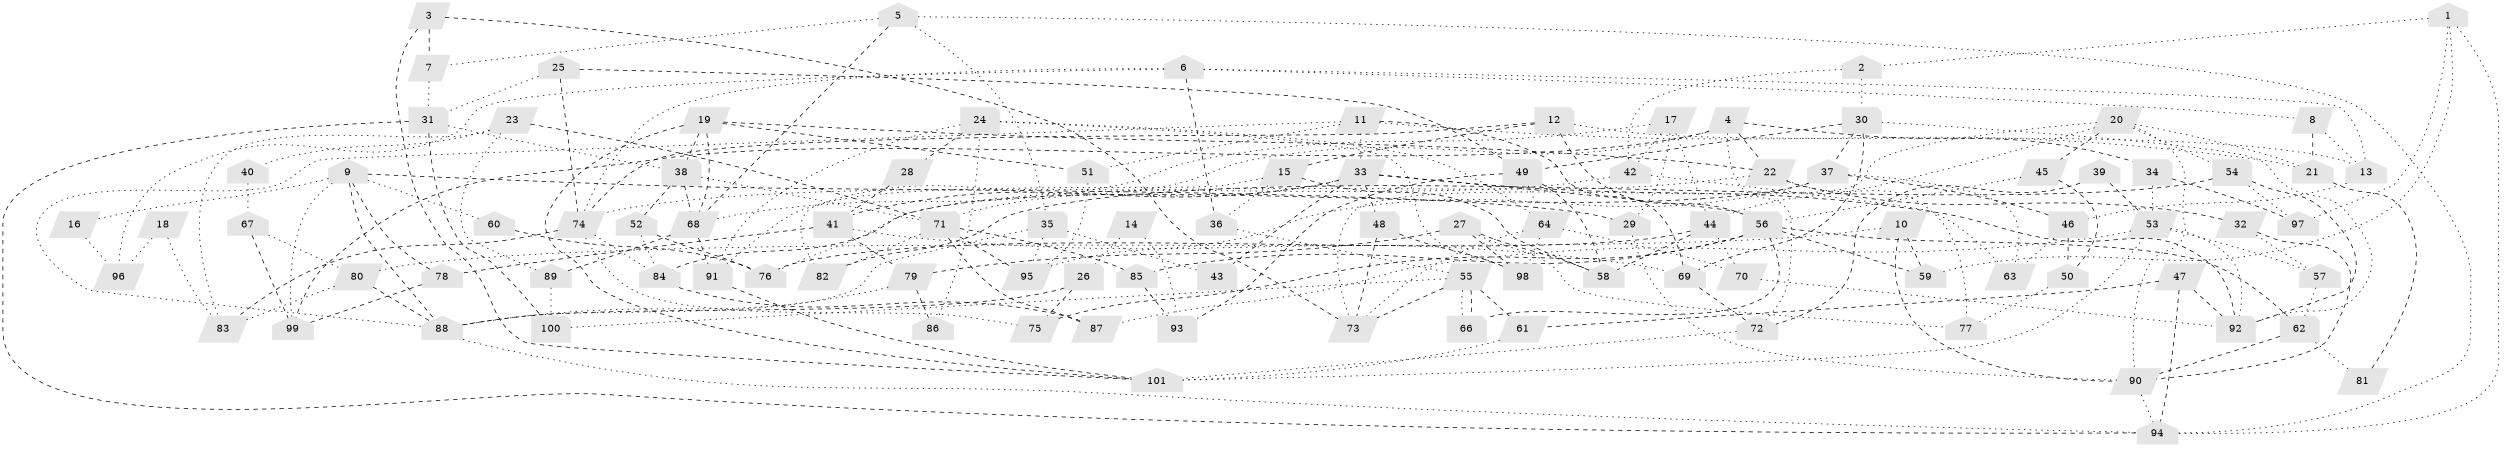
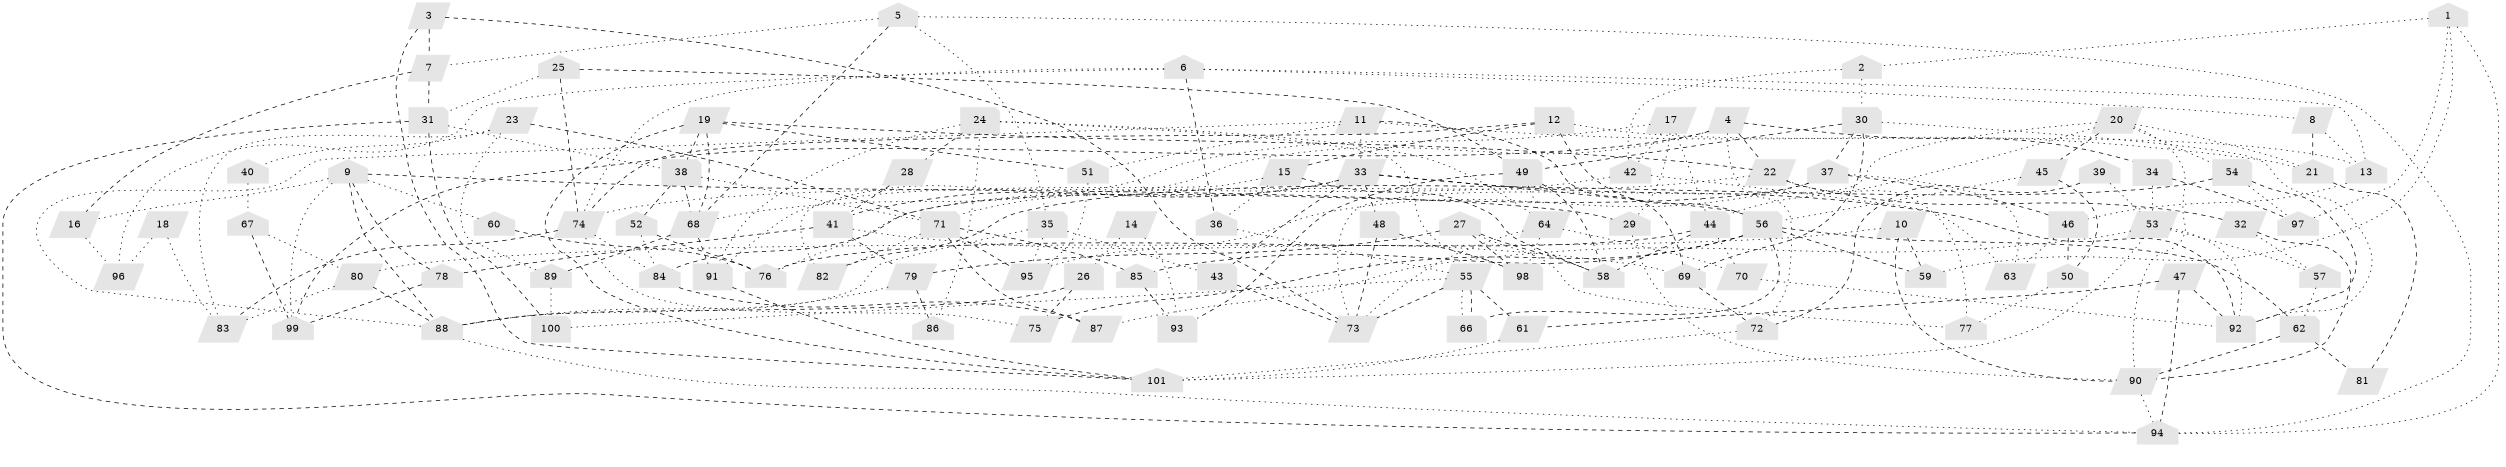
(429, 94) -> (429, 94)
none -> (238, 120)
(2125, 198) -> (2125, 198)
none -> (1287, 304)
(2332, 356) -> (2332, 356)
